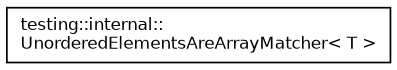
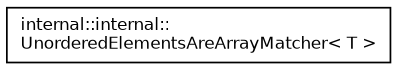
(199, 35) -> (199, 35)
